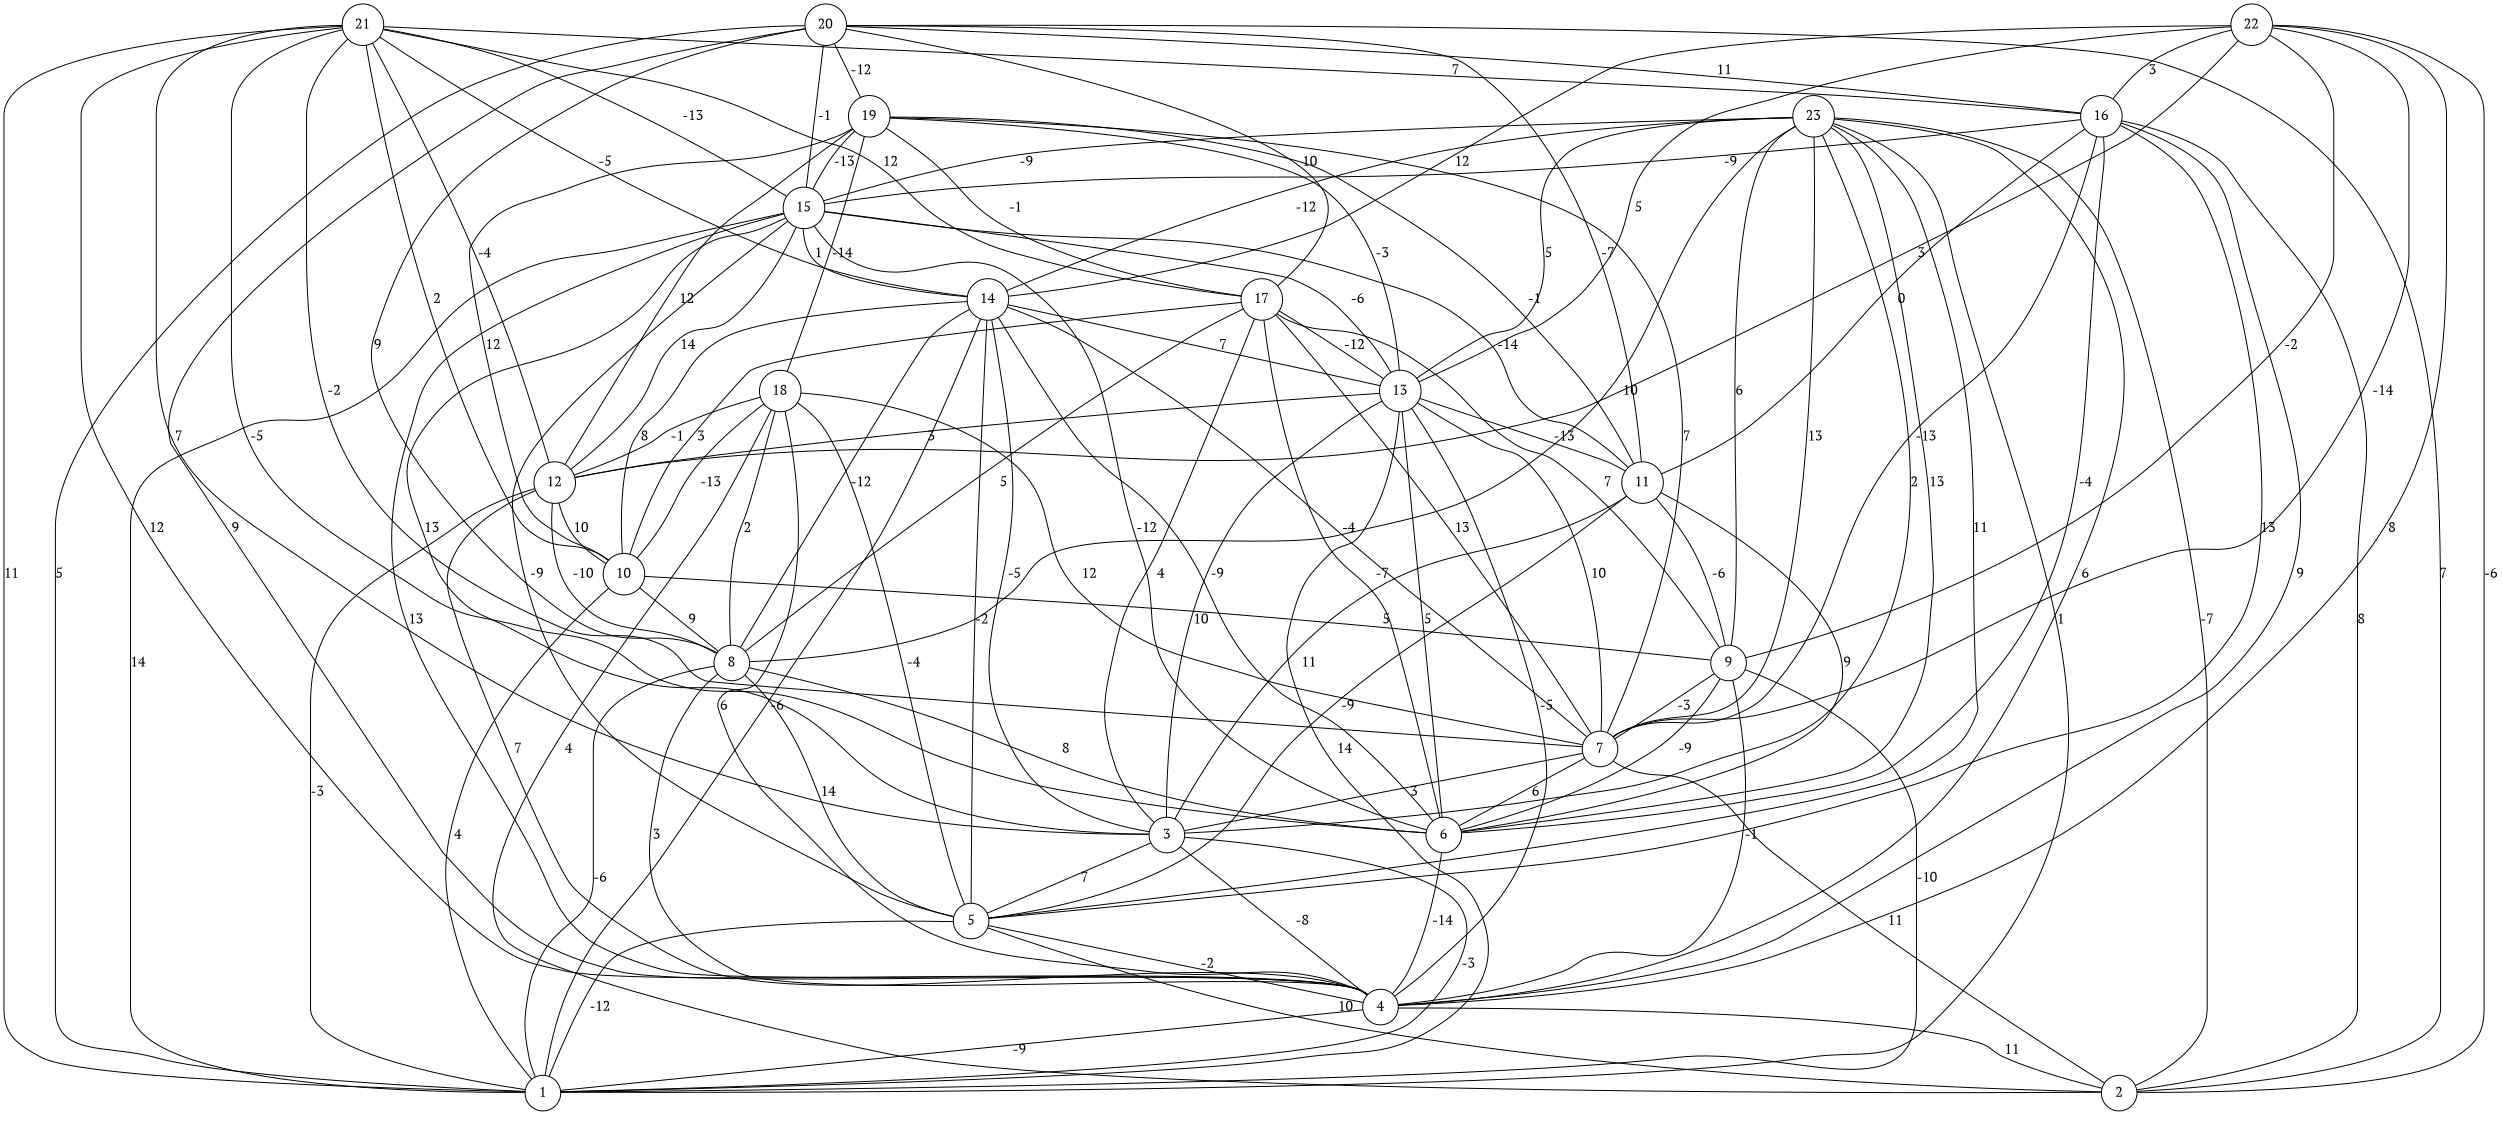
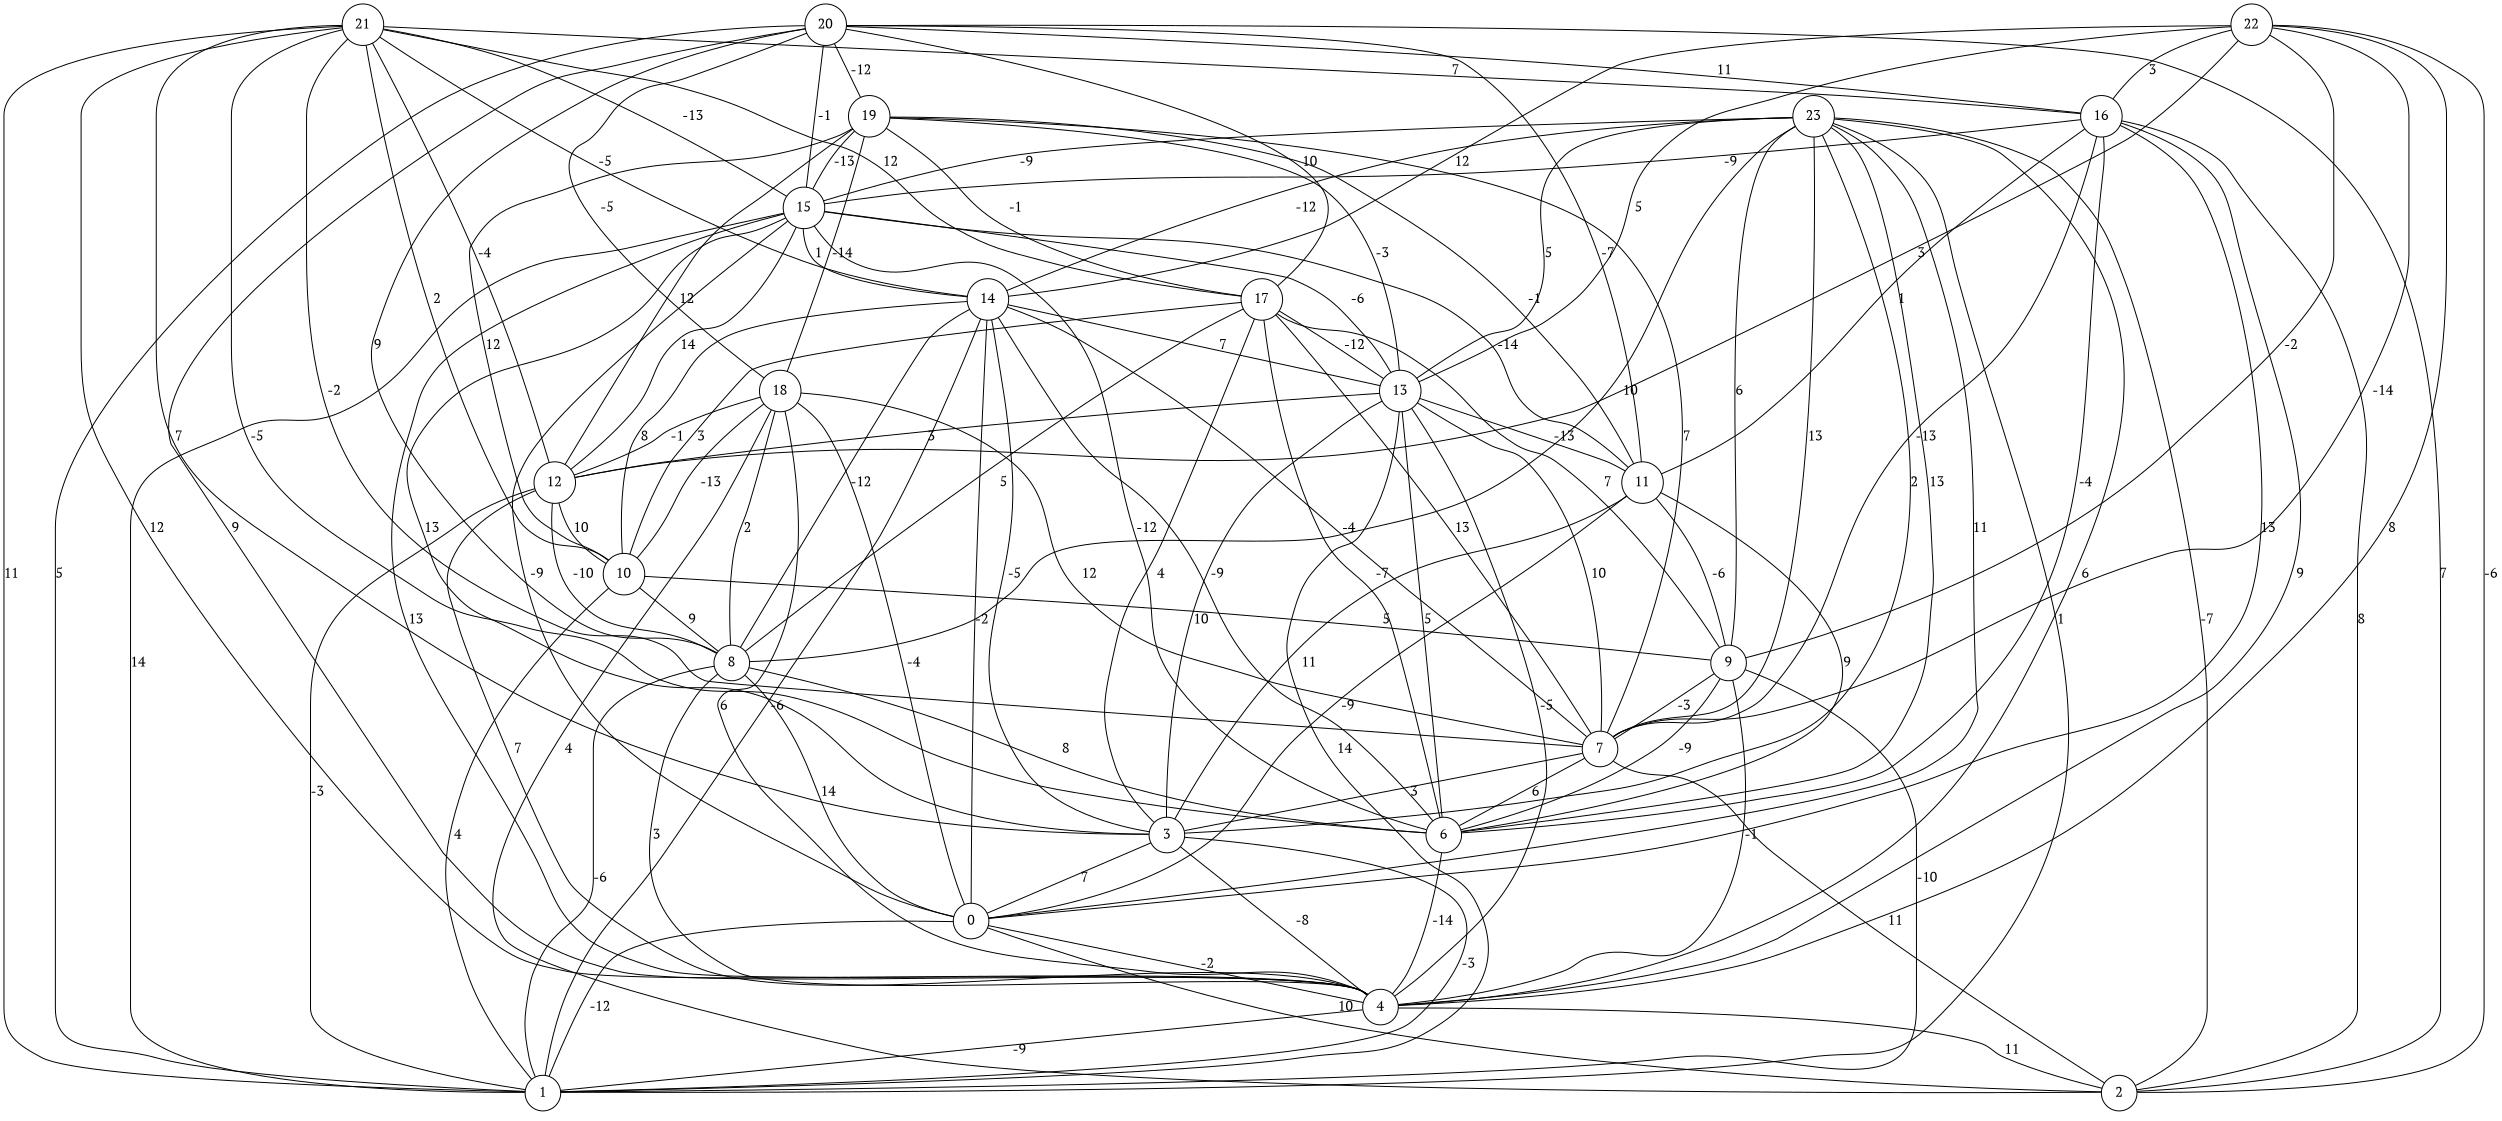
none -> (571, 171)
(1902, 299) -> (1902, 299)
(971, 921) -> (971, 921)
